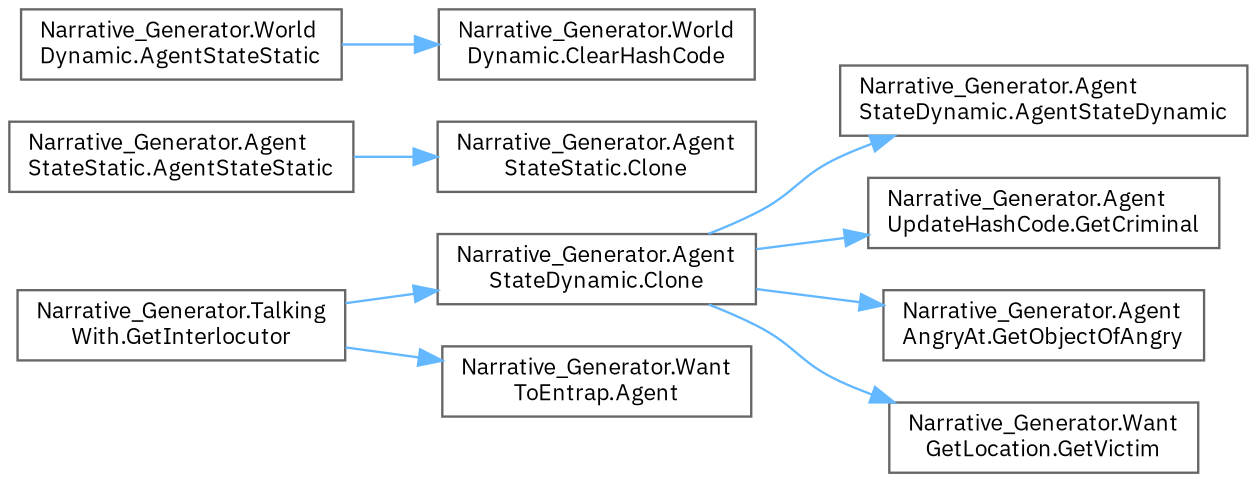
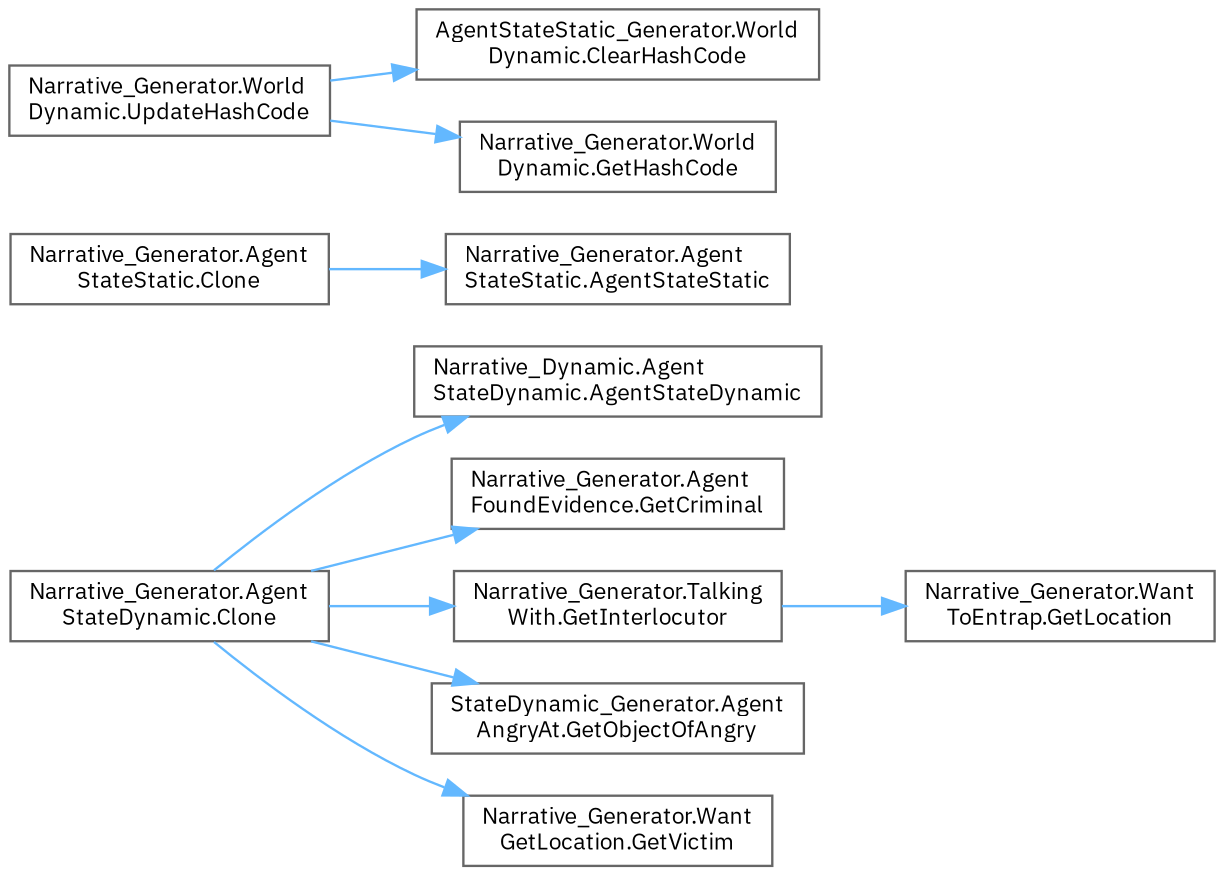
(181, 44) -> (170, 101)
(597, 44) -> (618, 44)
(1044, 101) -> (618, 381)
(383, 157) -> (375, 269)
none -> (618, 157)
(1044, 213) -> (618, 494)
(380, 298) -> (379, 606)
(1044, 325) -> (618, 718)
(597, 381) -> (1060, 606)
